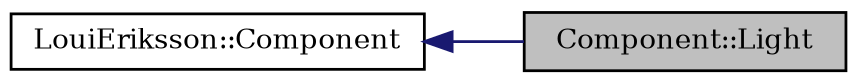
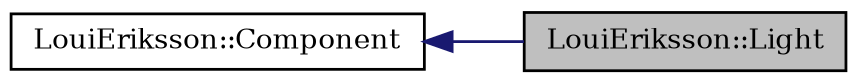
(685, 42) -> (685, 42)
